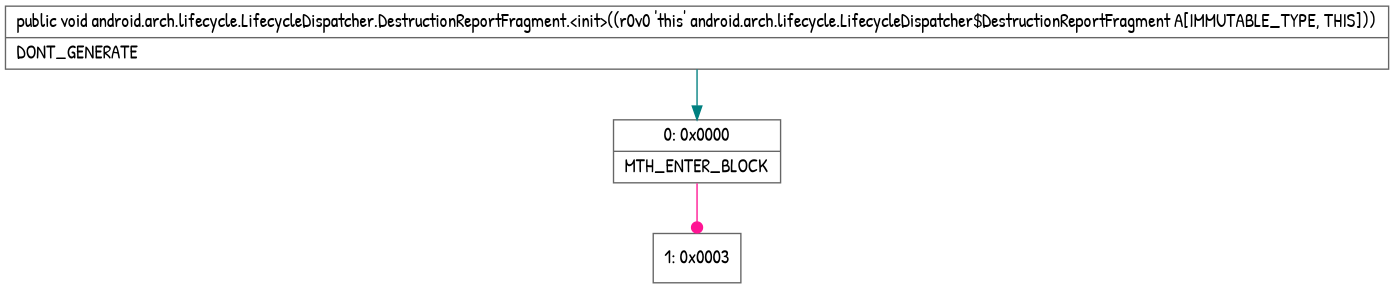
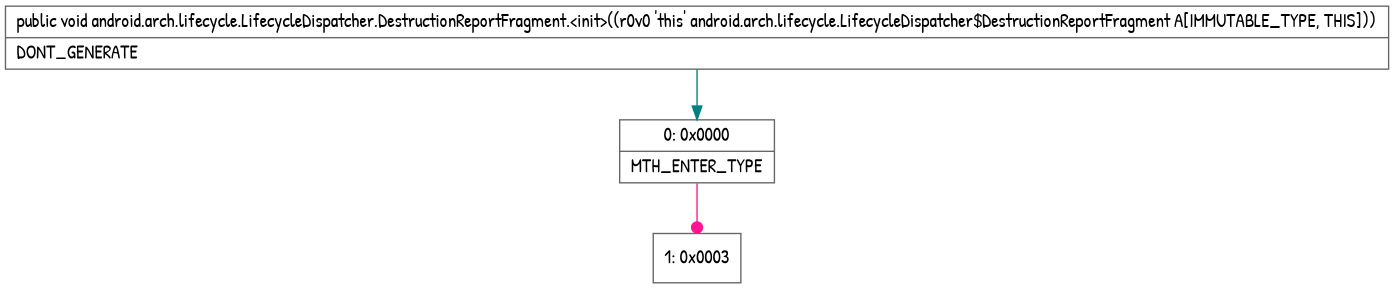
(697, 166) -> (697, 166)
